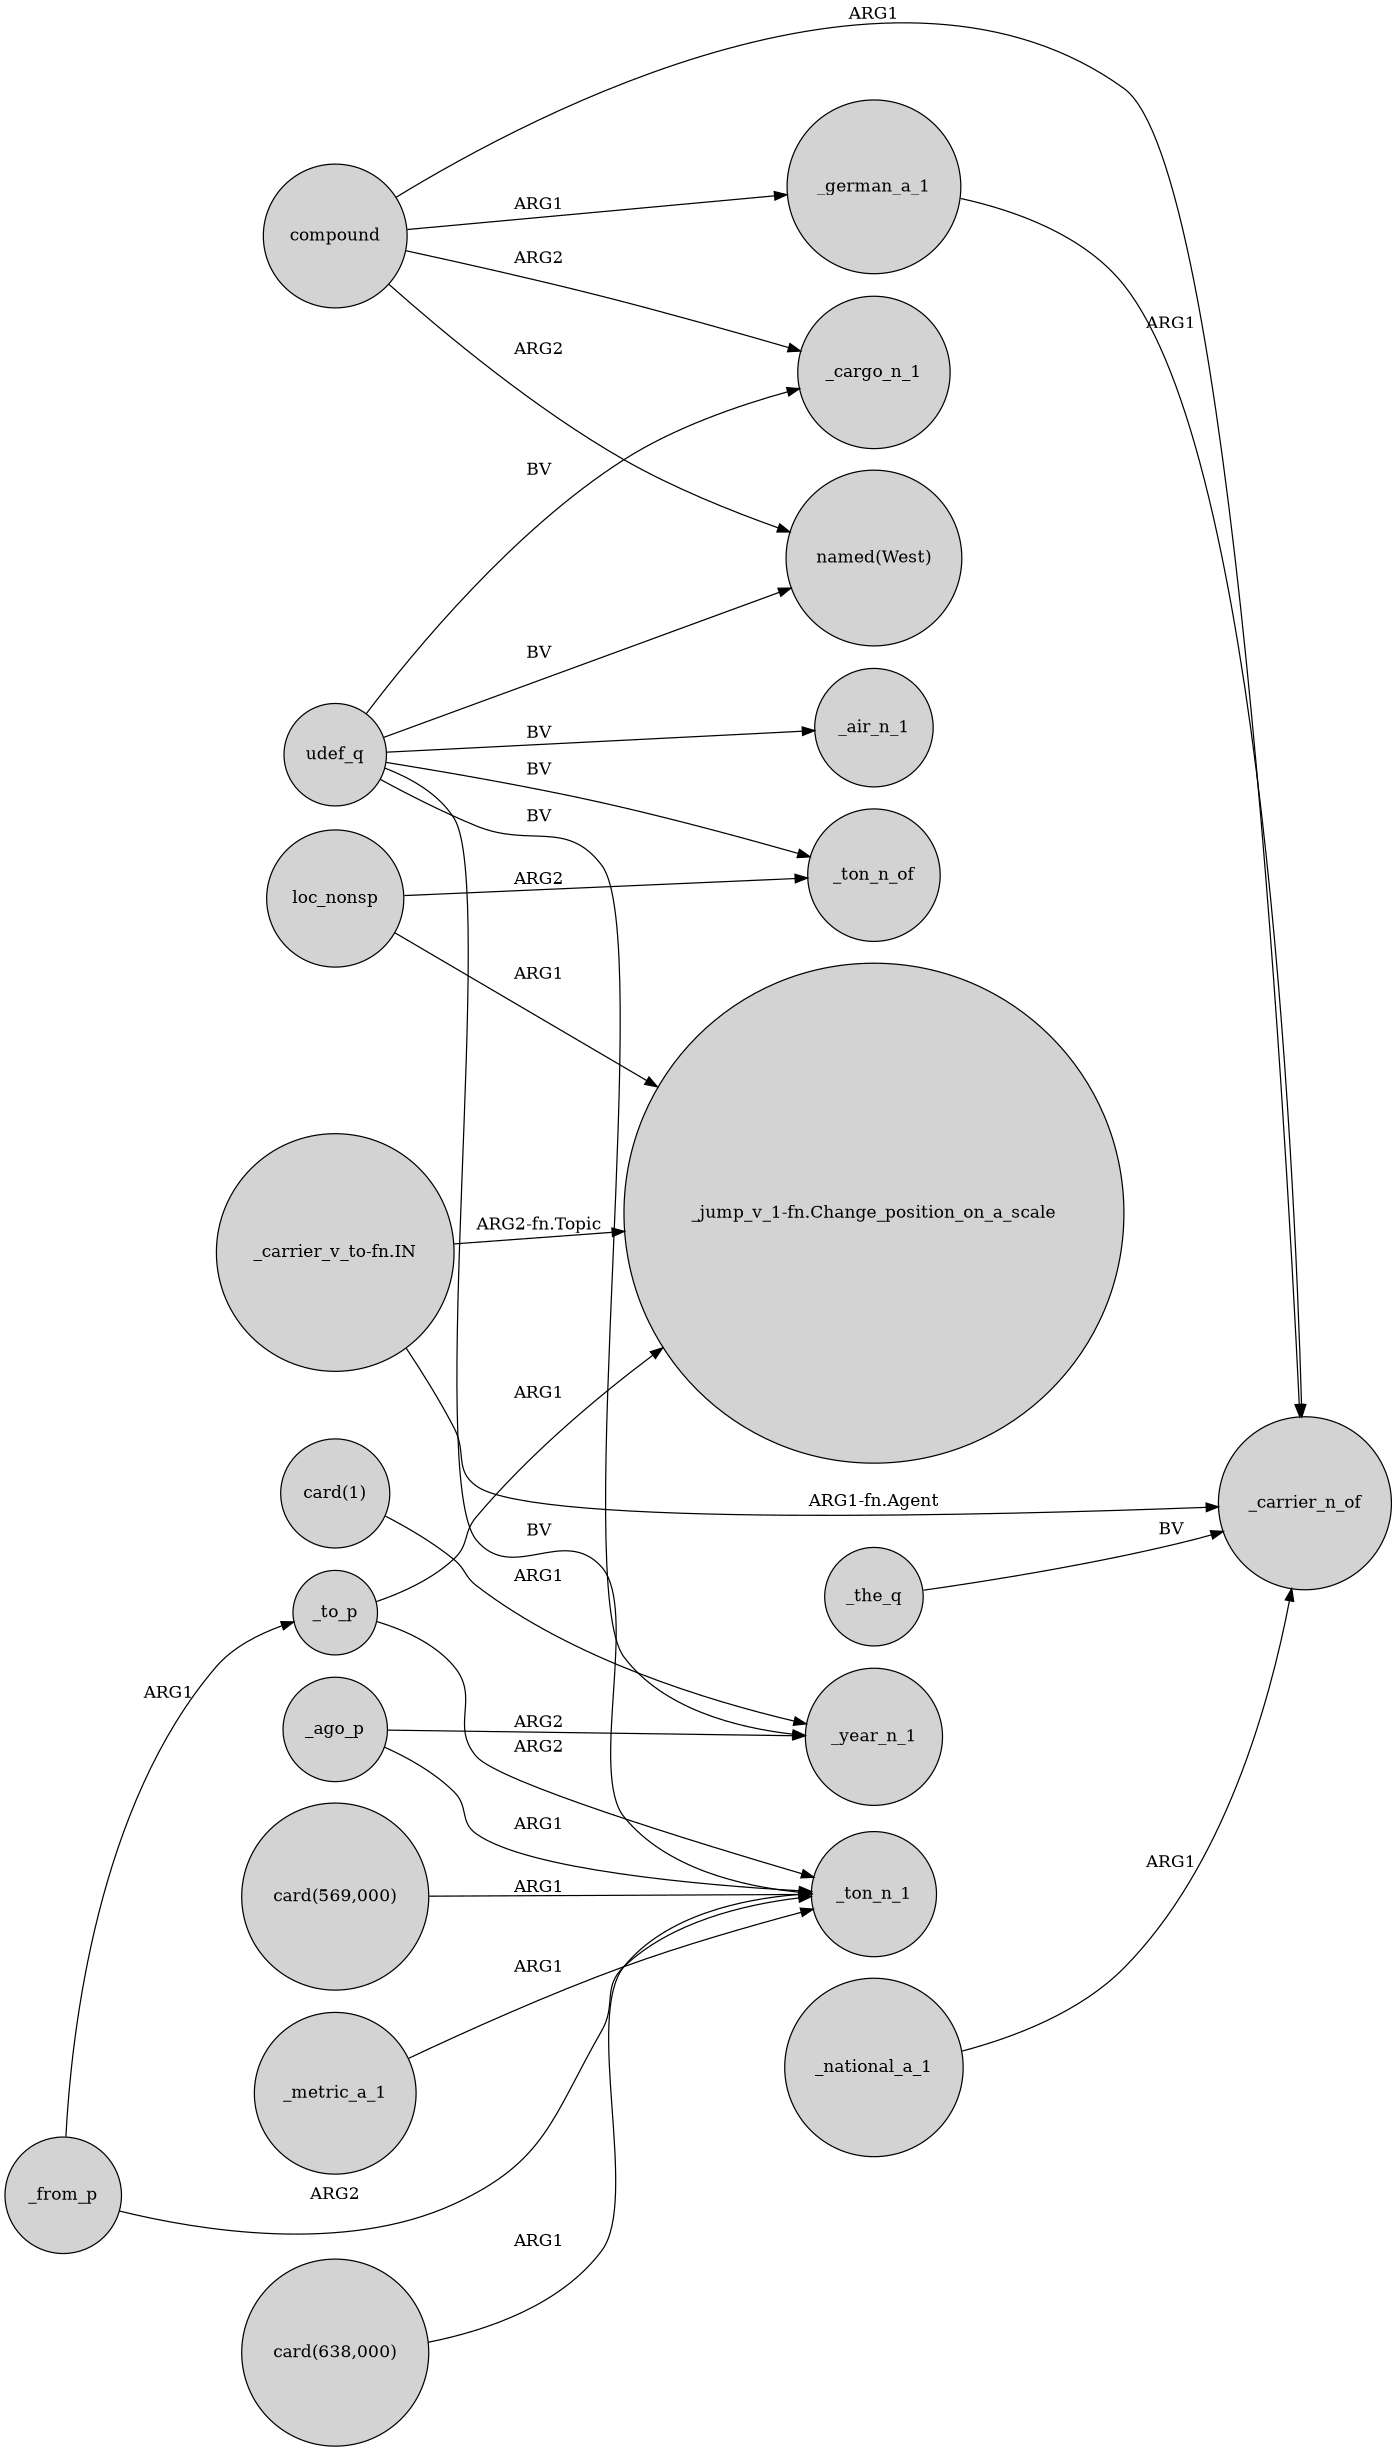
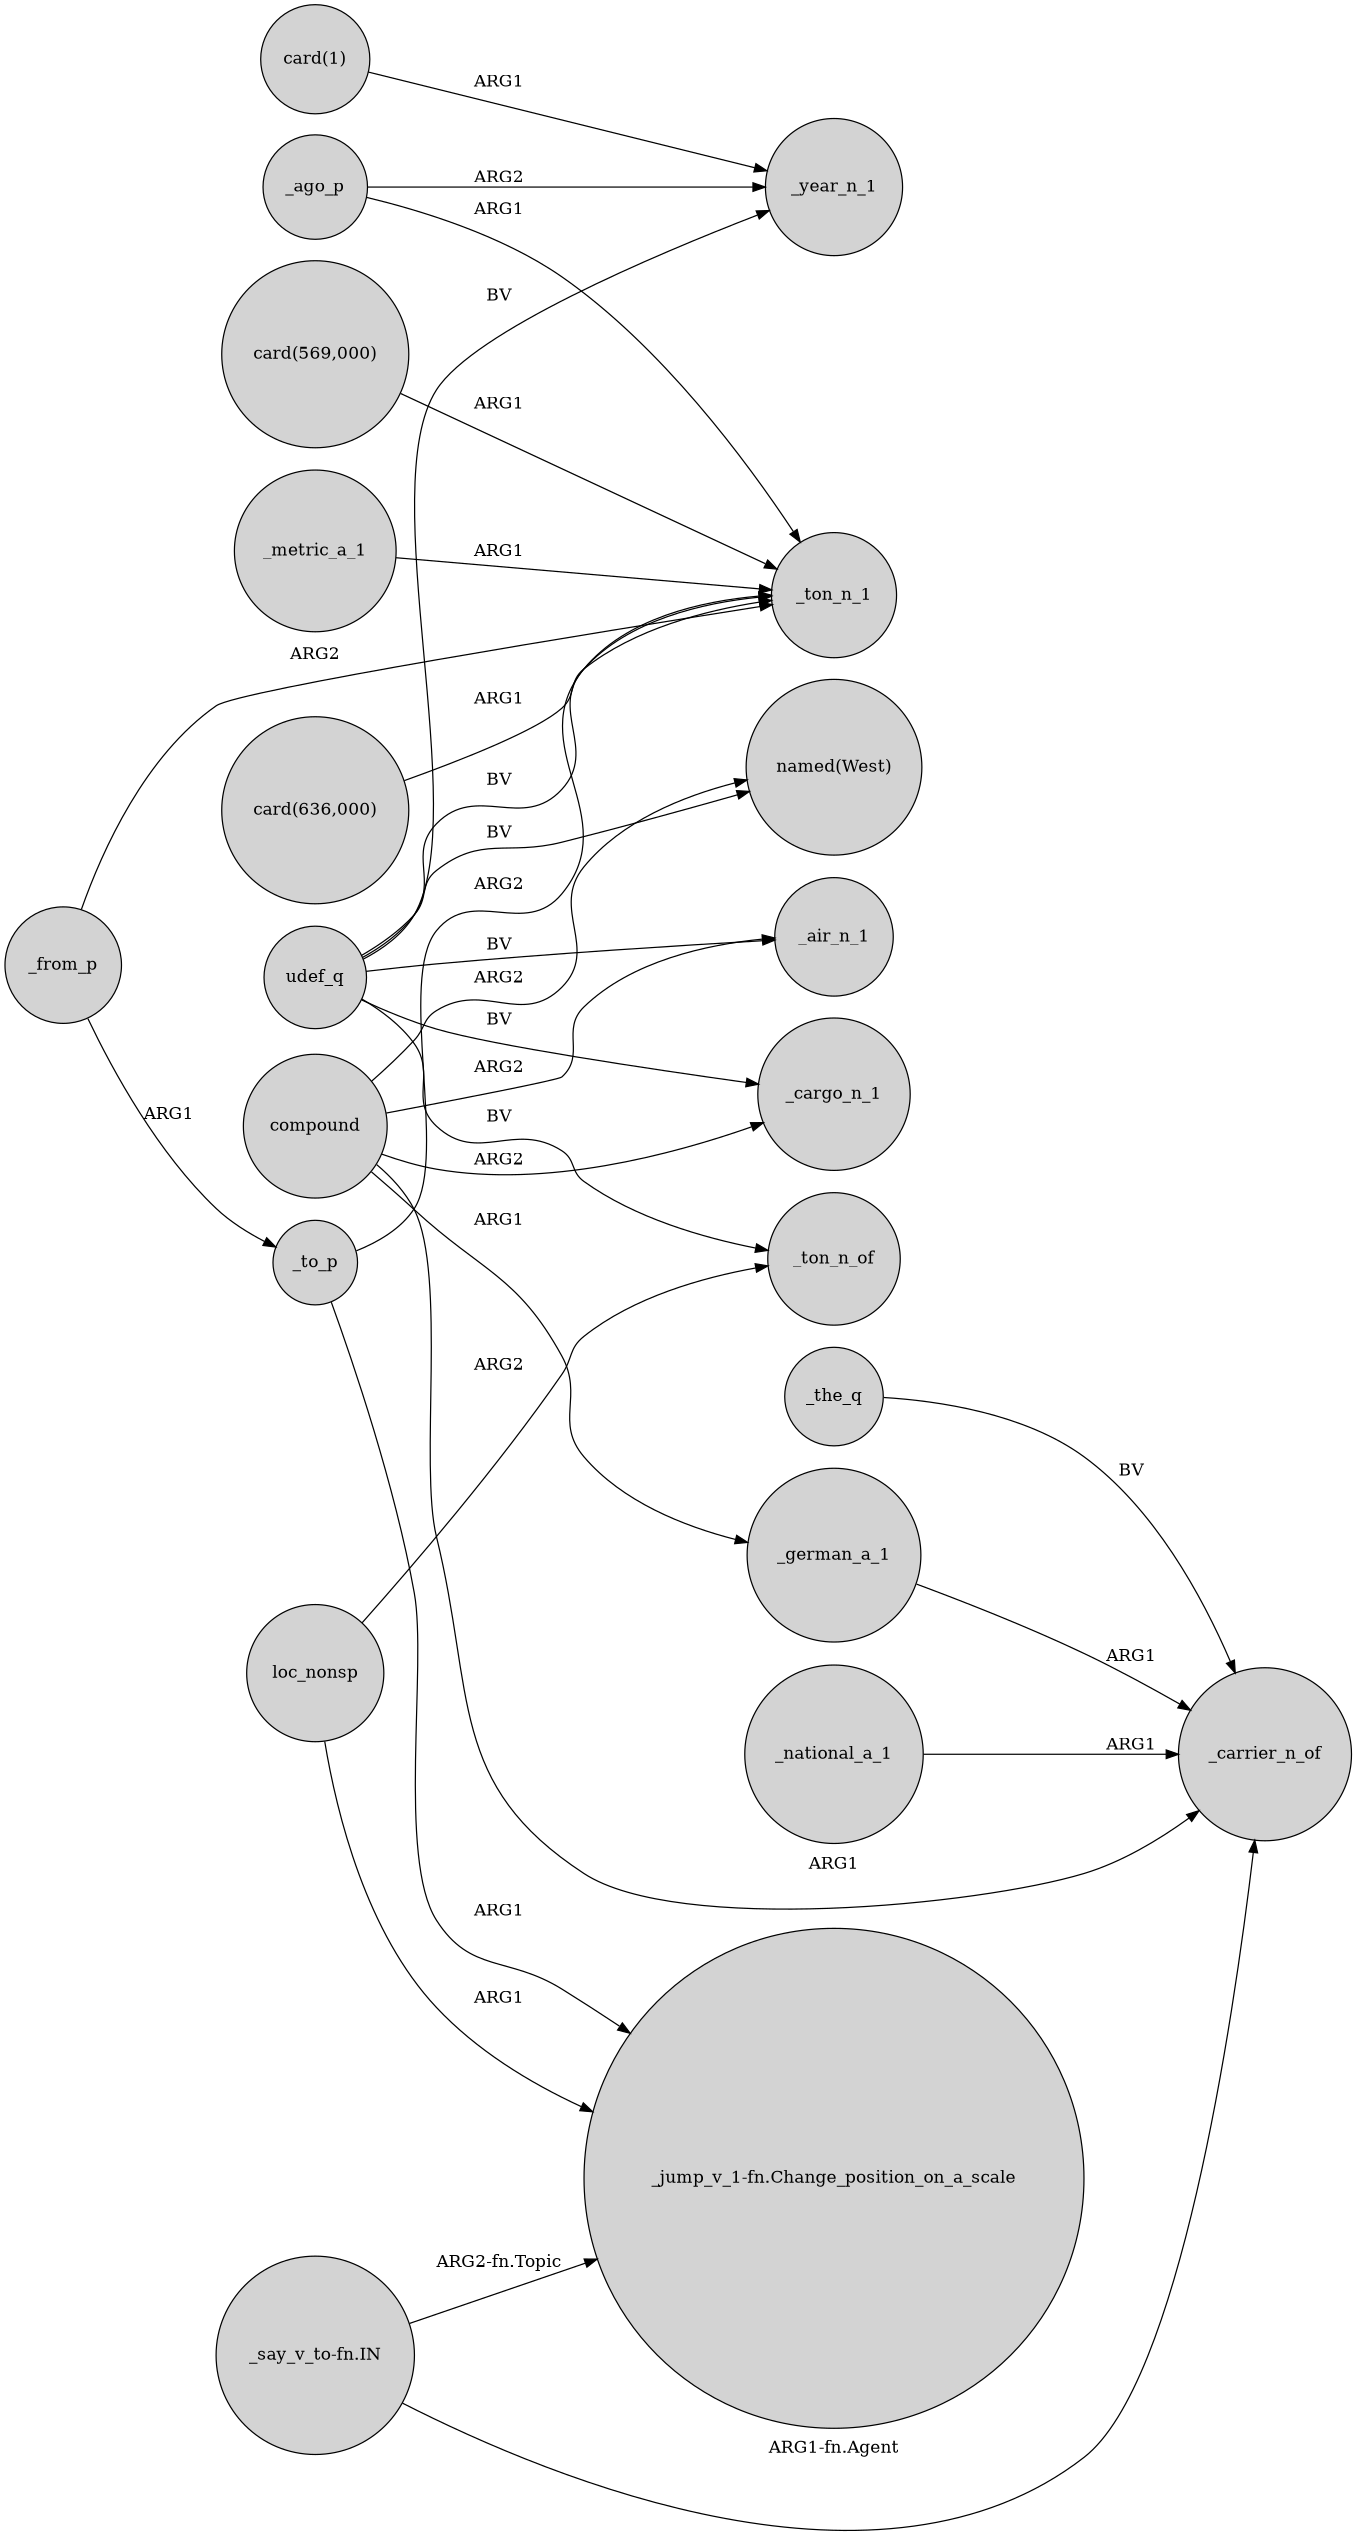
none -> (573, 1035)
(335, 1252) -> (315, 2355)
(335, 2353) -> (315, 810)
